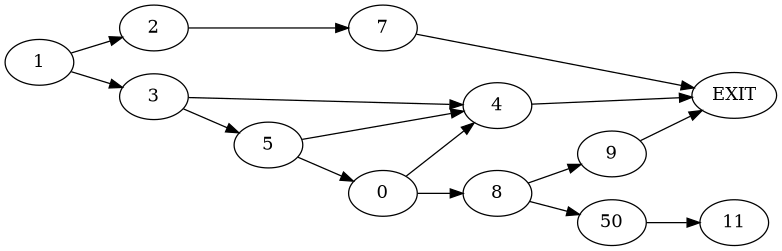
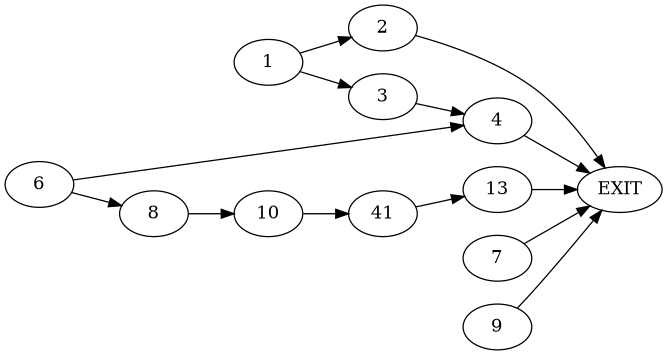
(262, 28) -> (519, 78)
(268, 145) -> none
(549, 176) -> none
none -> (497, 190)
(383, 193) -> (39, 184)
(612, 223) -> (268, 214)
(734, 223) -> (383, 214)
